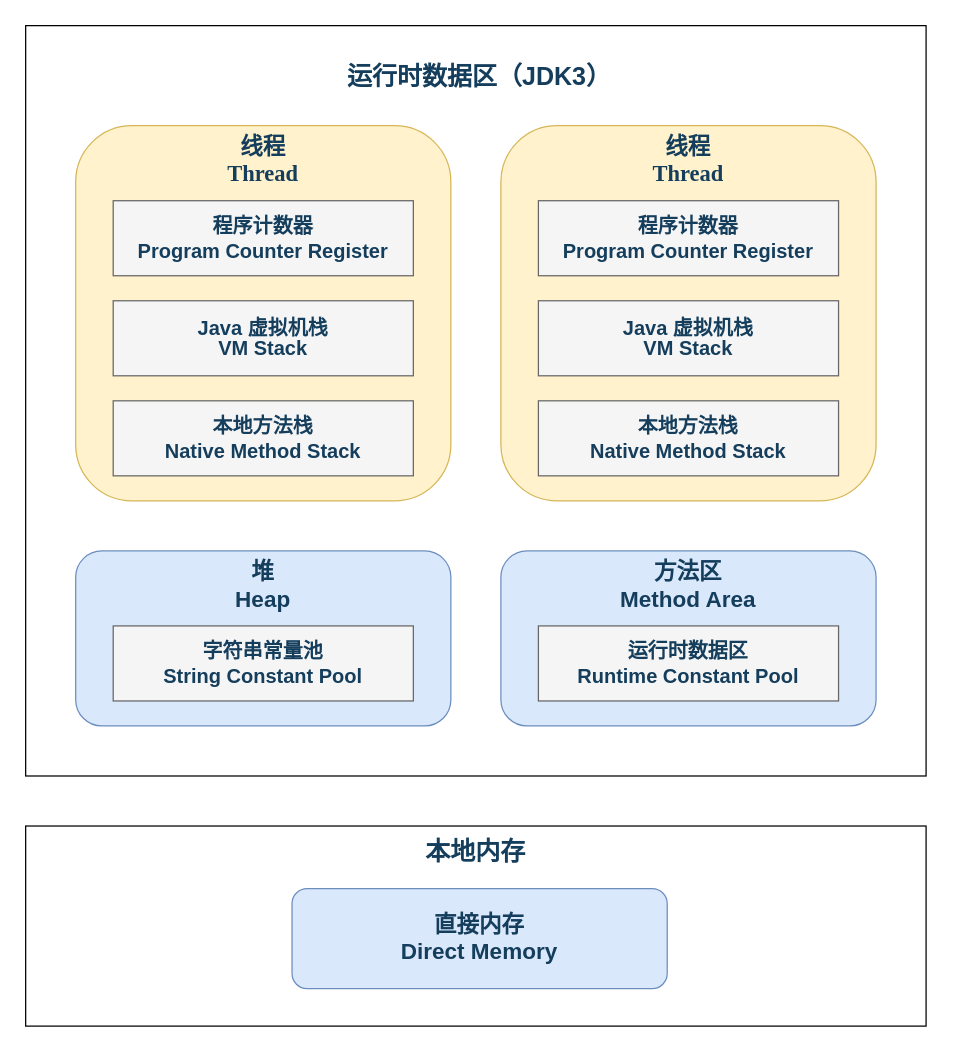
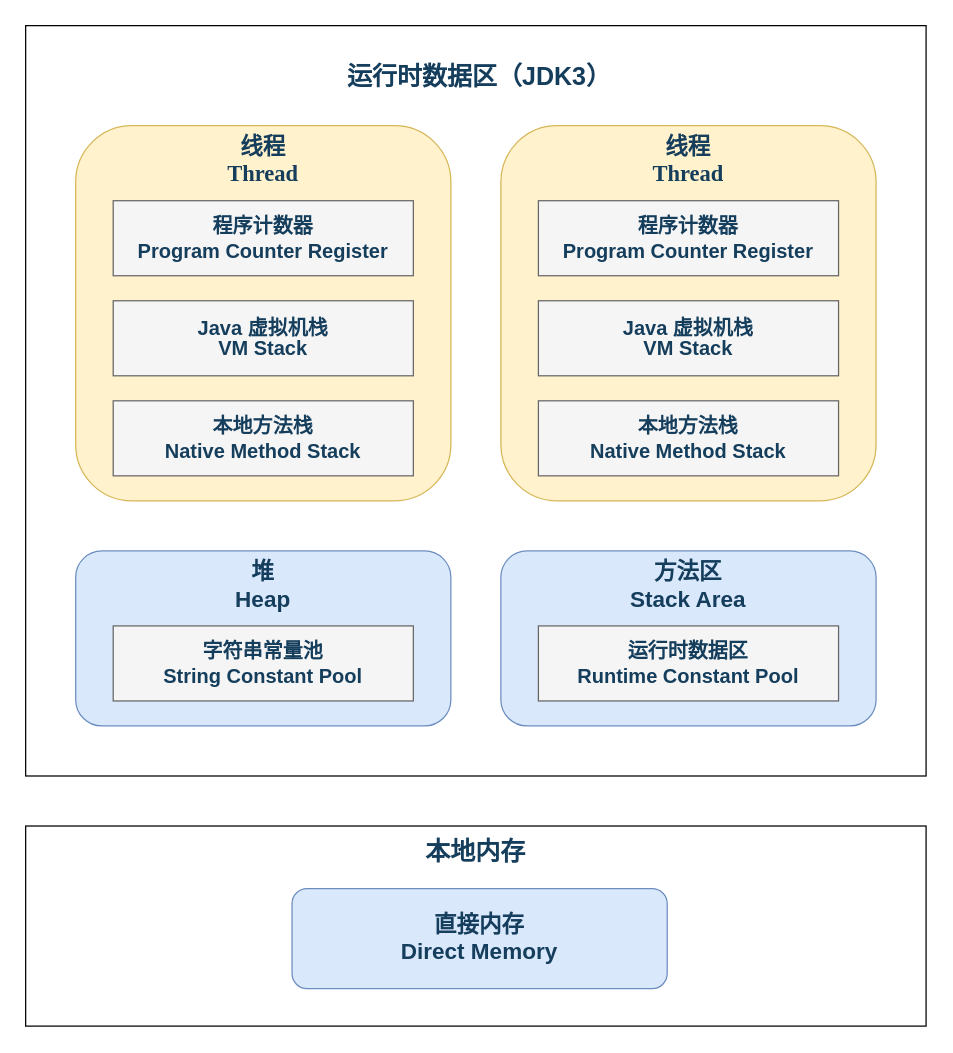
(688, 583) -> (688, 583)
